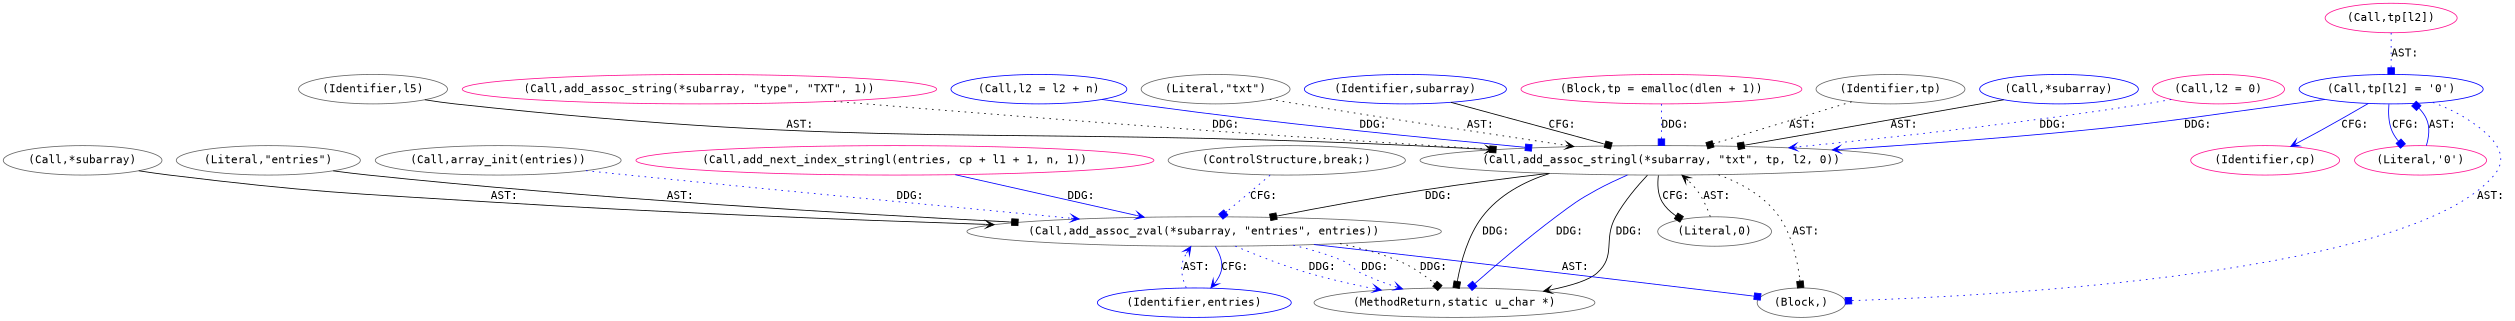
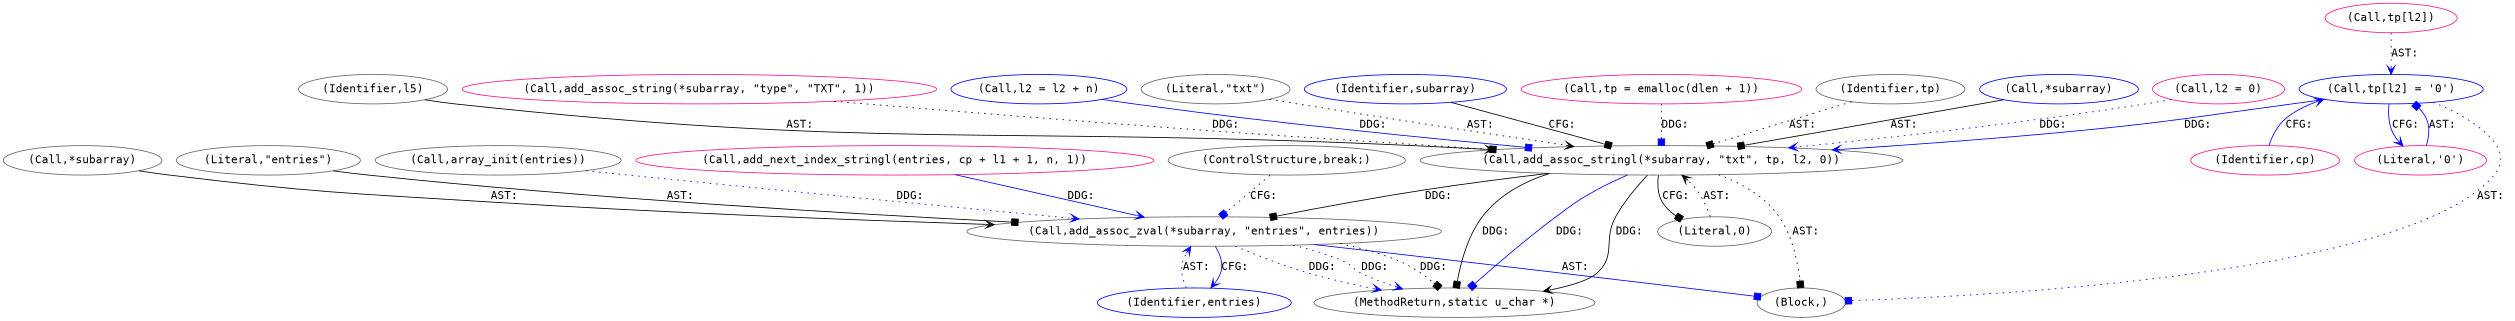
(2391, 49) -> (2391, 49)
(1661, 89) -> (1661, 89)
(2333, 123) -> (2287, 118)
(2390, 123) -> (2390, 123)
